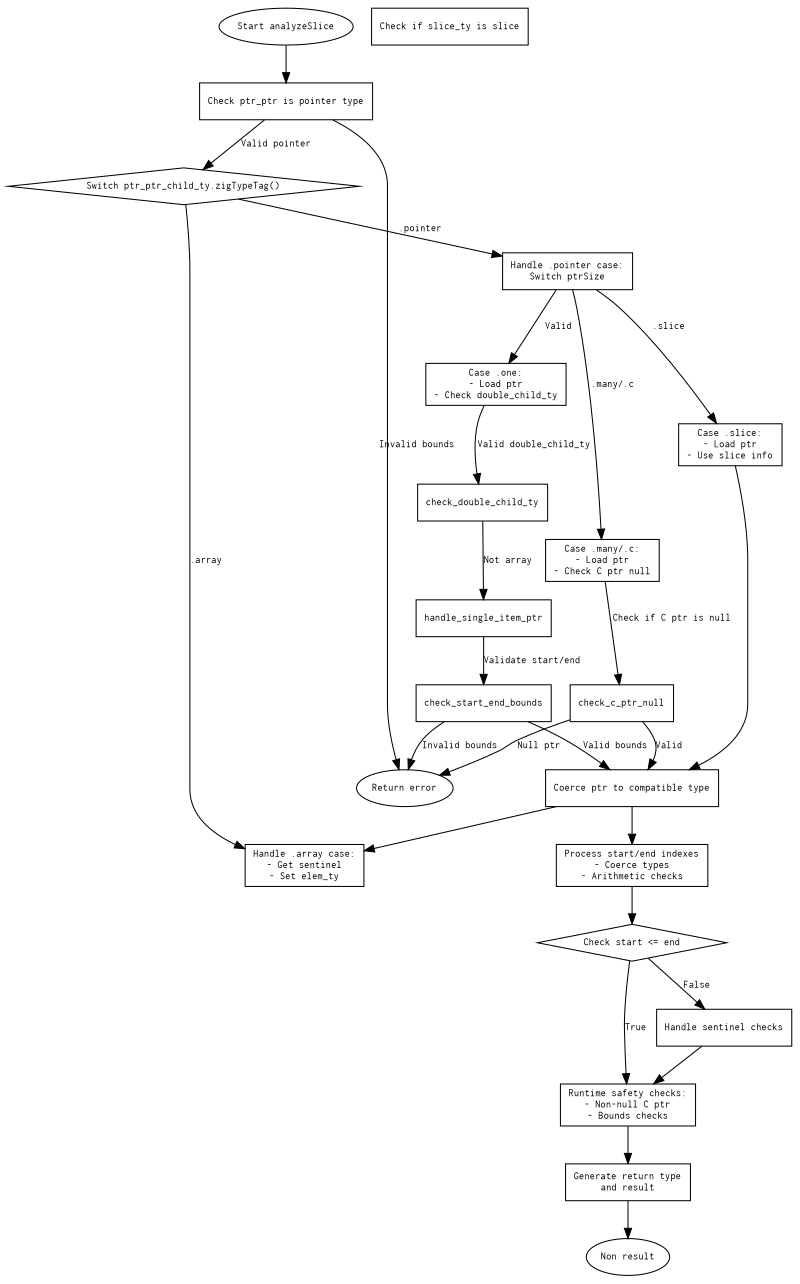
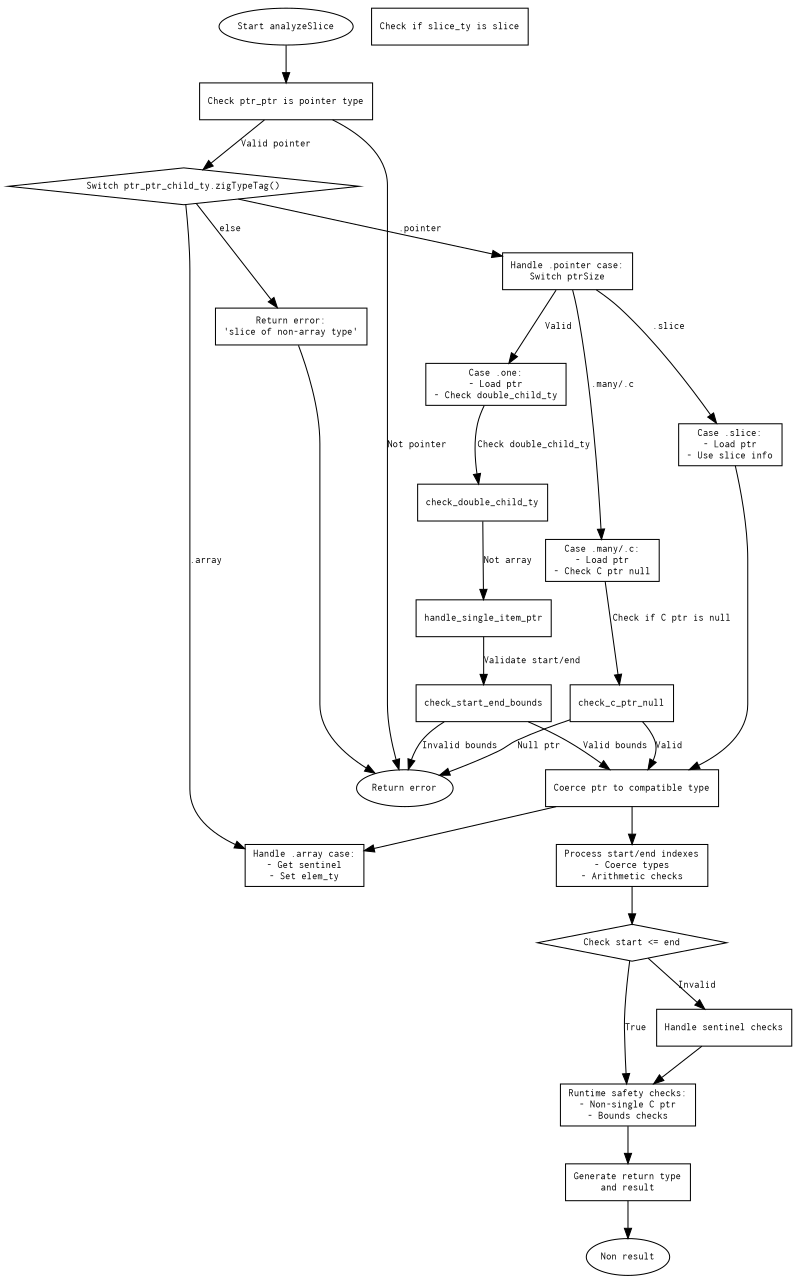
none -> (291, 327)
(417, 445) -> (417, 445)
(534, 445) -> (534, 445)
(697, 985) -> (697, 985)
(628, 1105) -> (628, 1105)
